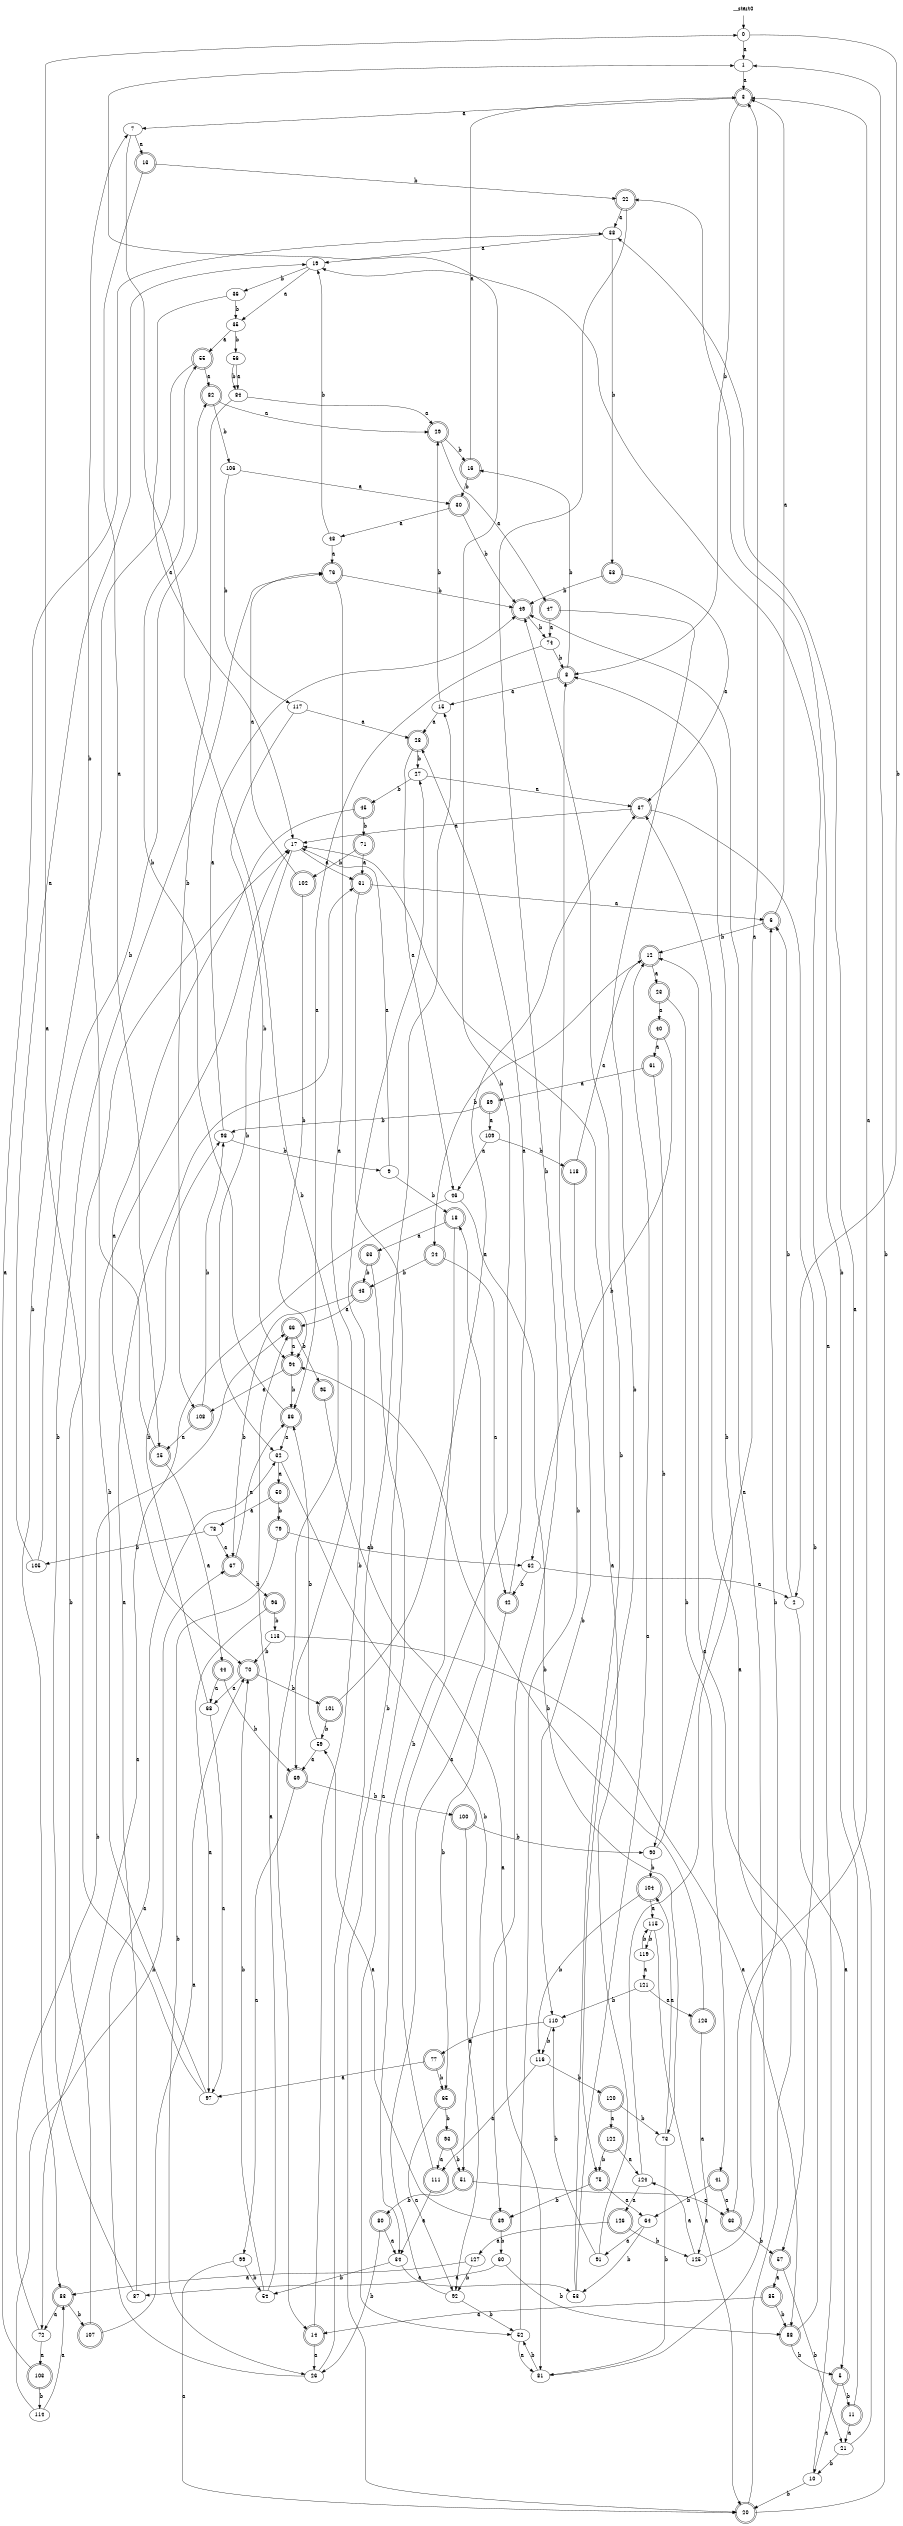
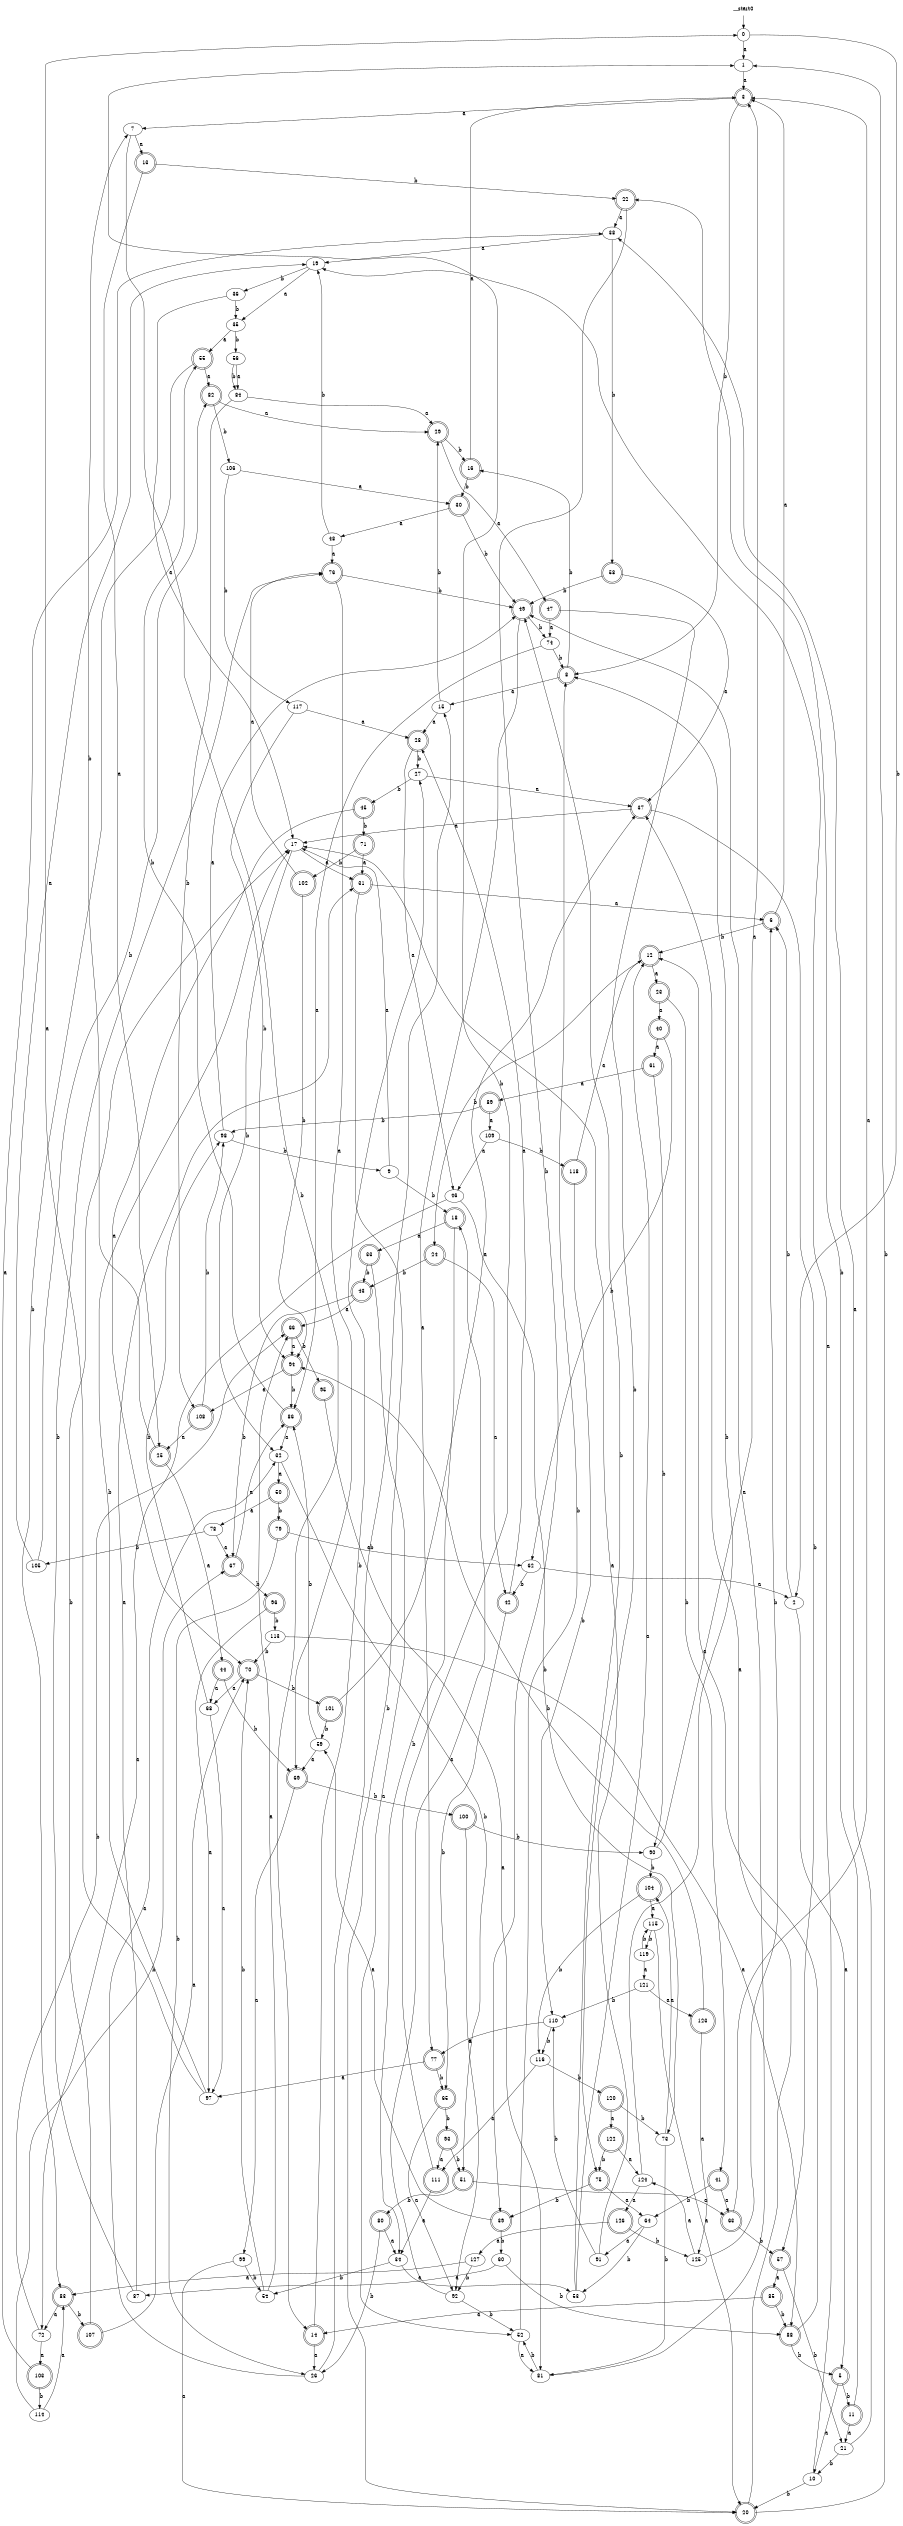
none -> (421, 1327)
